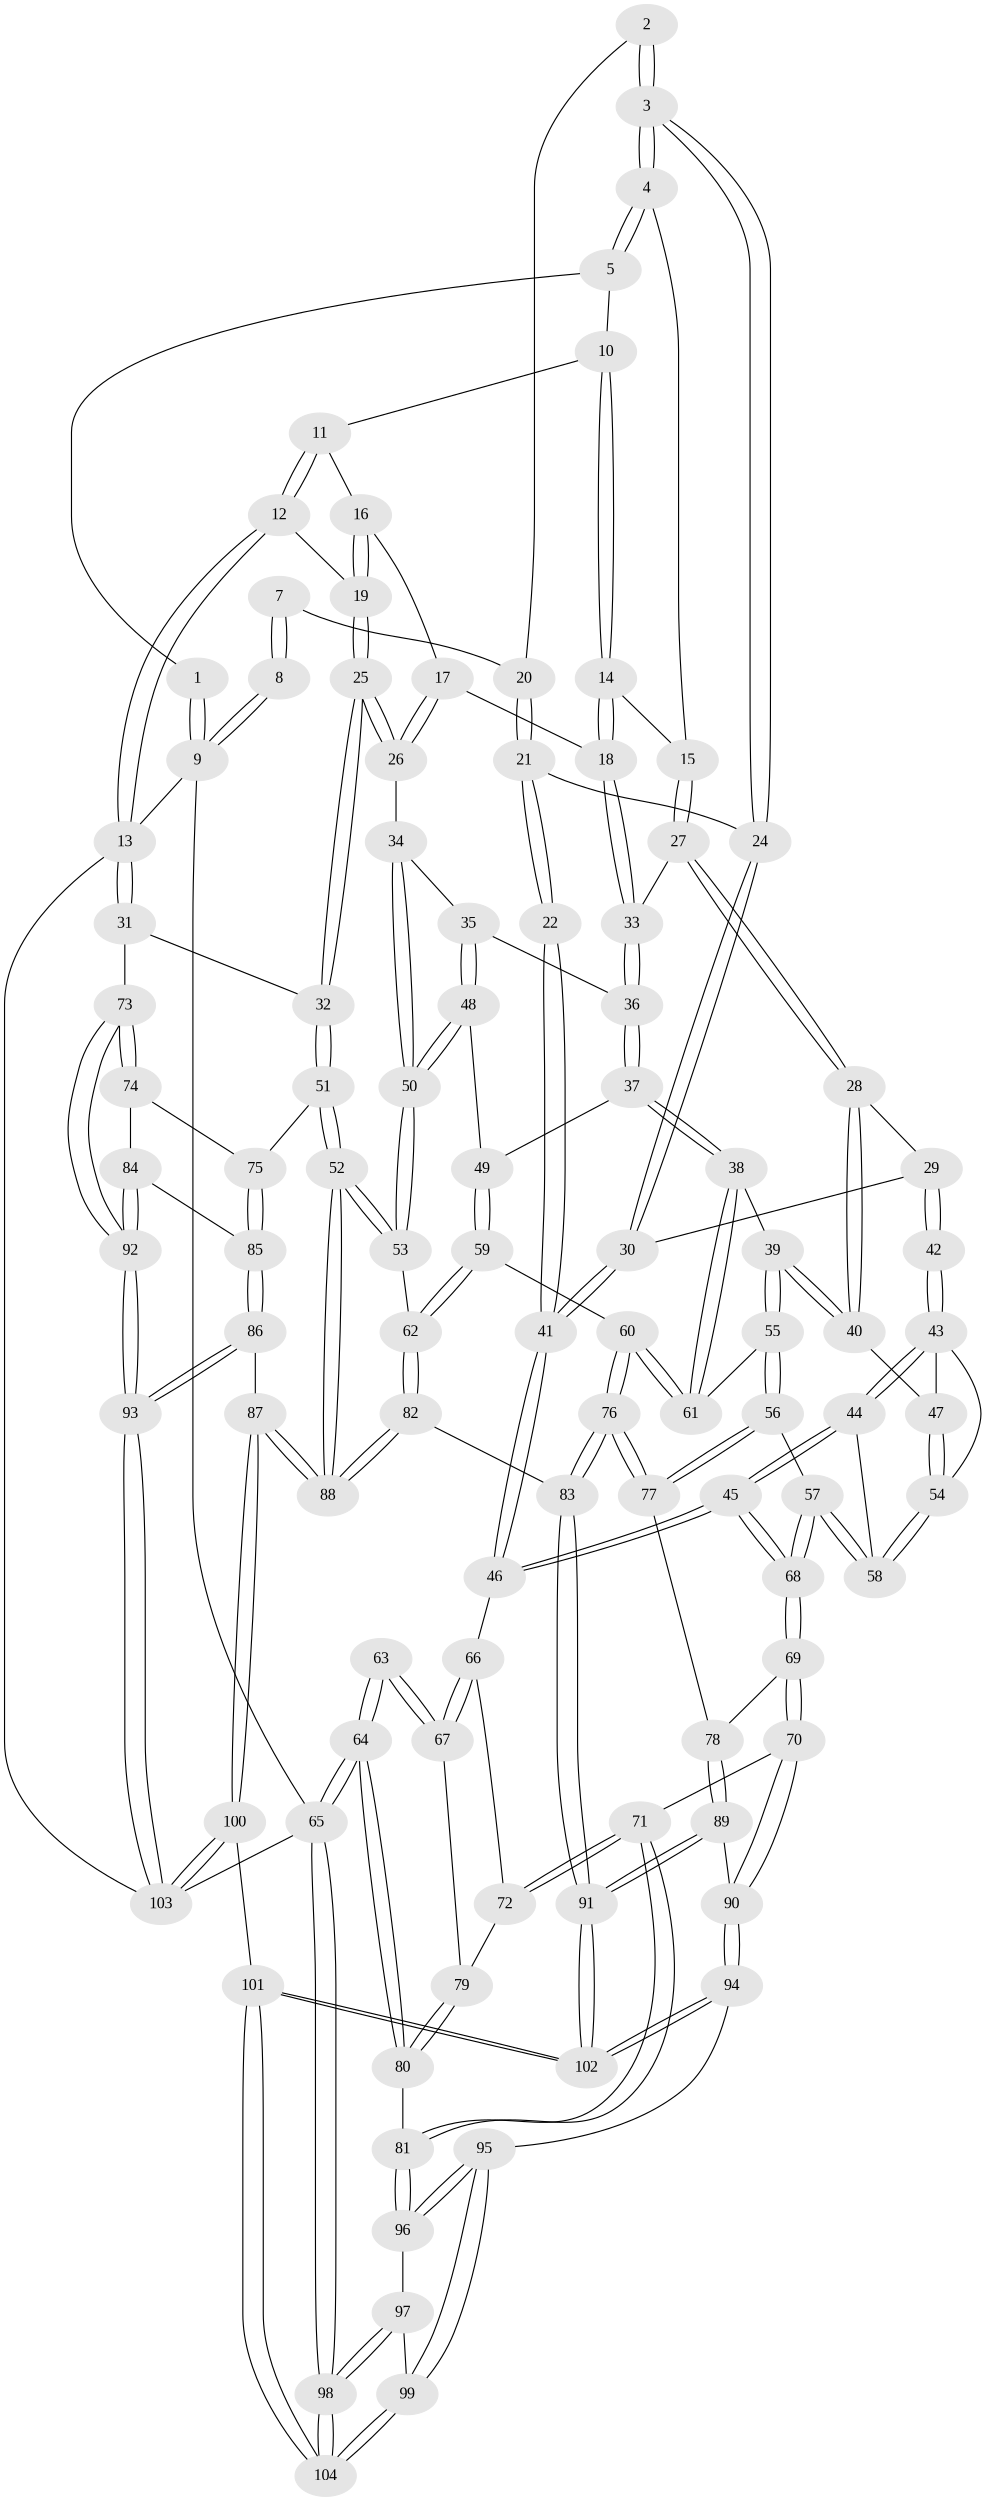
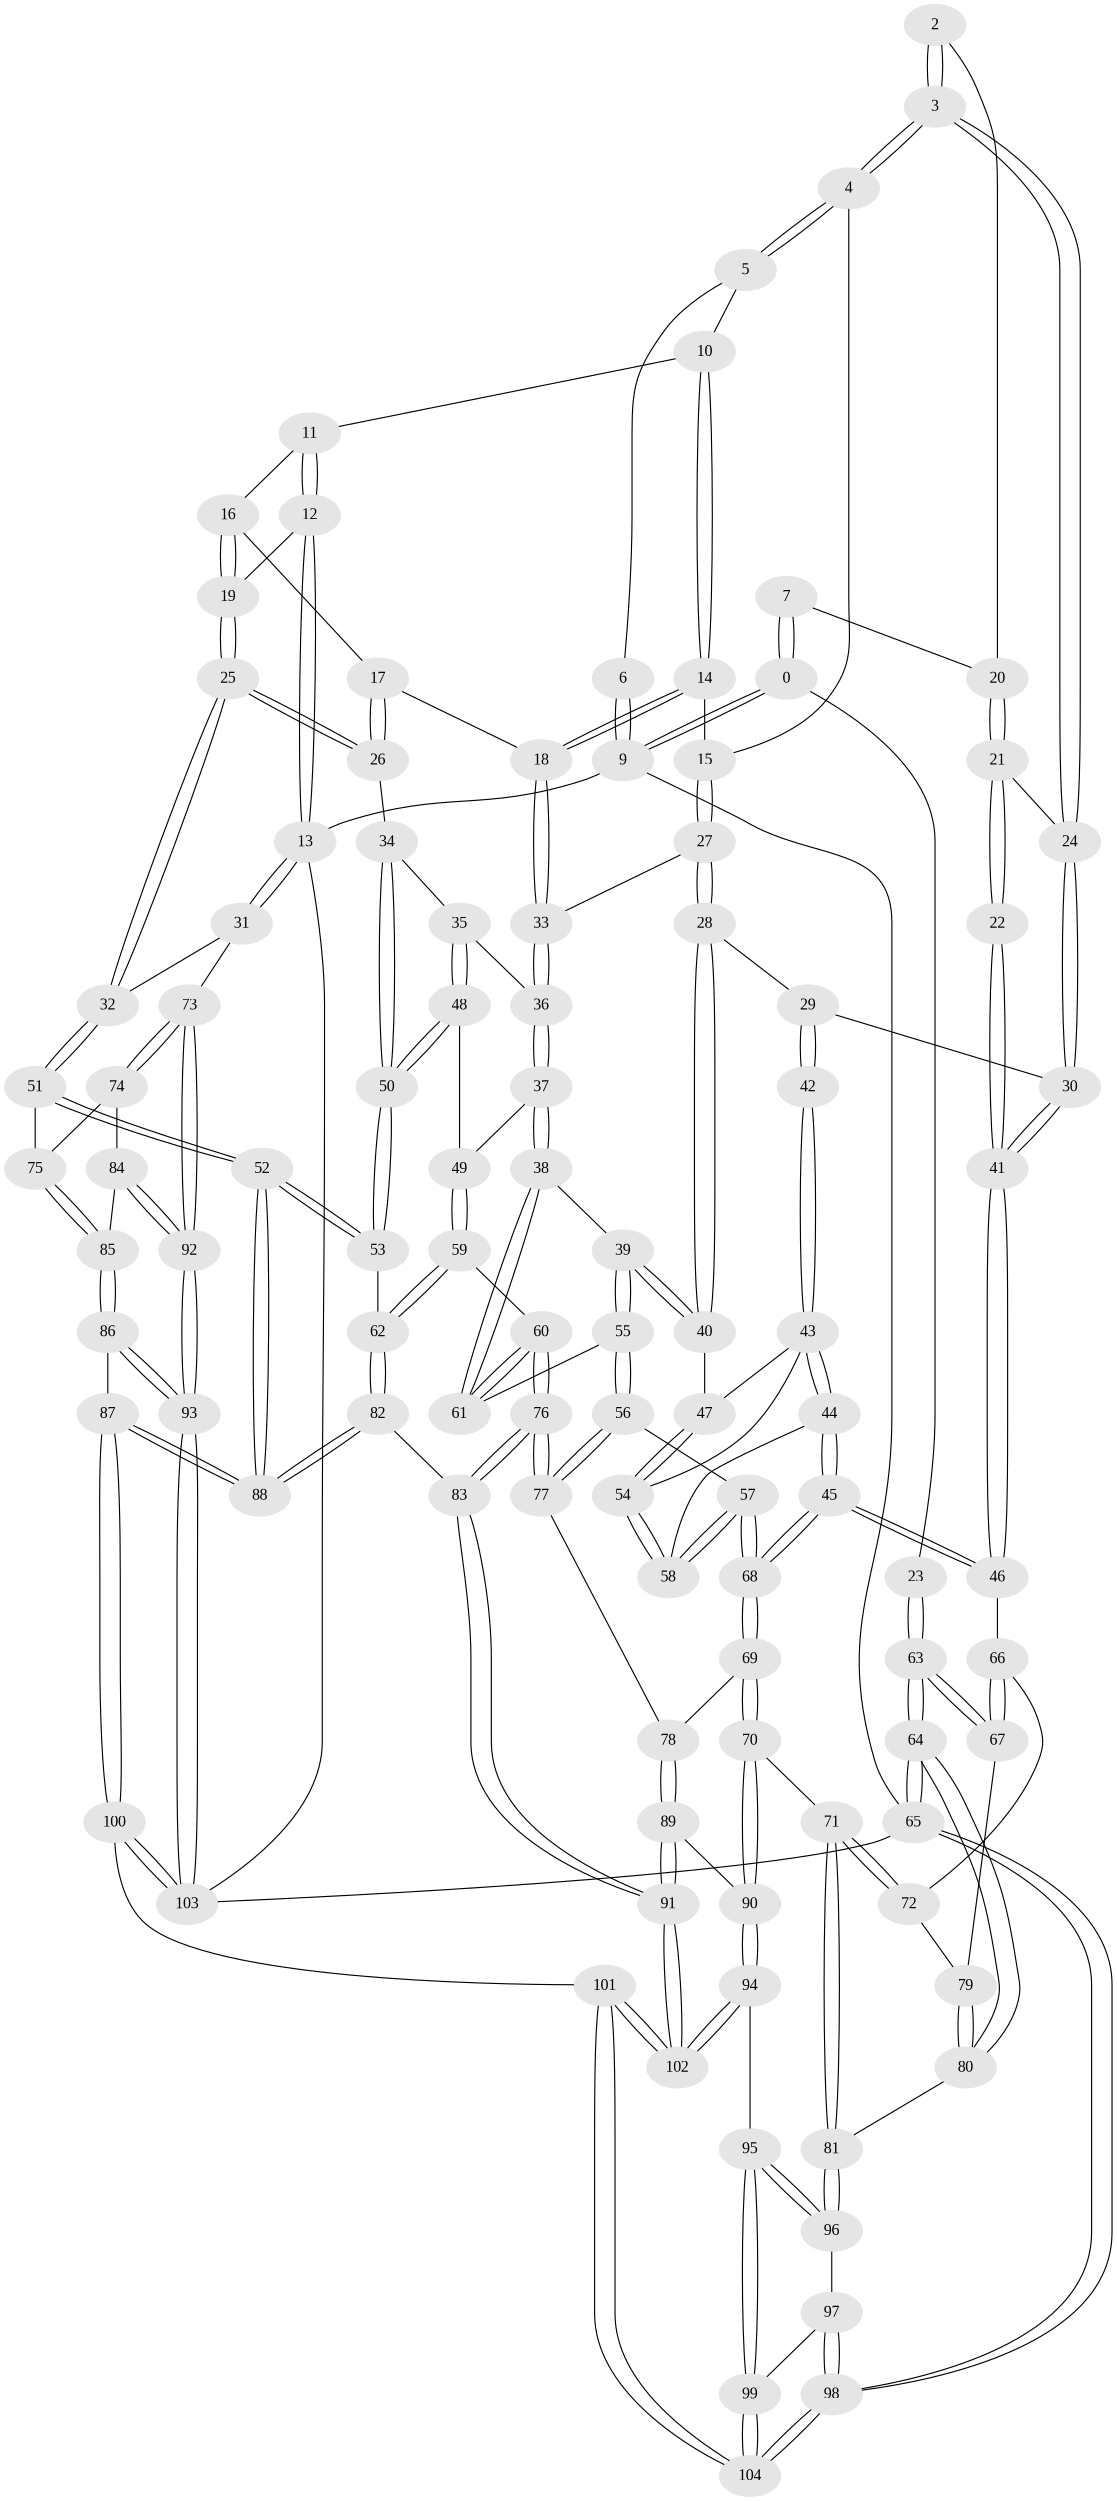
(197, 679) -> (623, 679)
(279, 679) -> (786, 679)
none -> (916, 1577)
